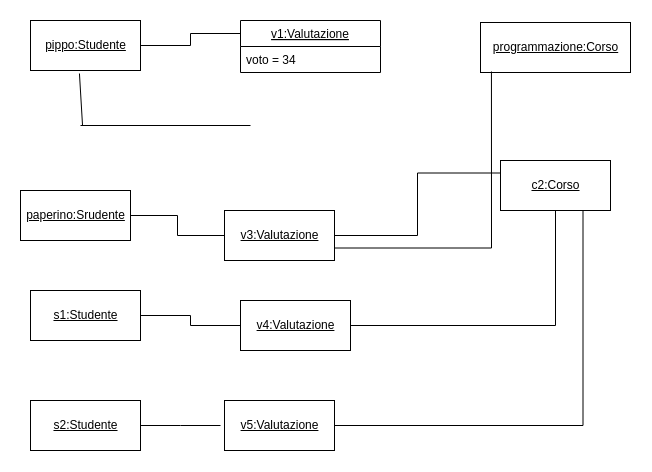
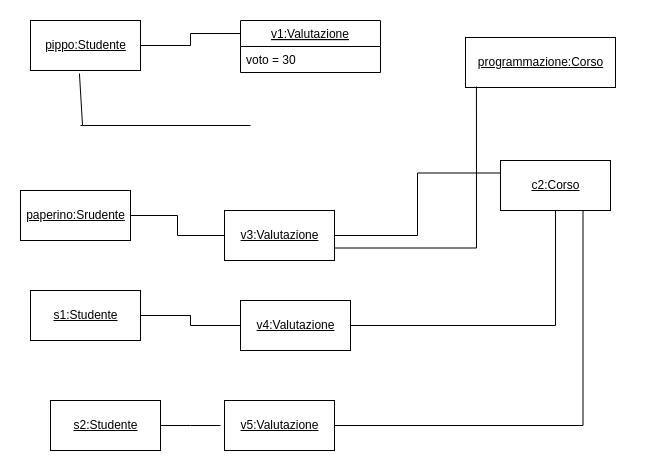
(556, 48) -> (541, 63)
(273, 60) -> (273, 60)
(86, 426) -> (106, 426)
